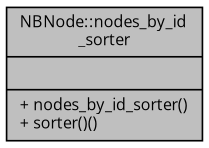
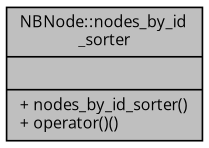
(59, 123) -> (70, 123)
